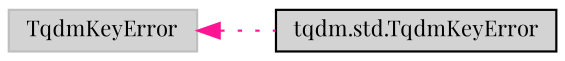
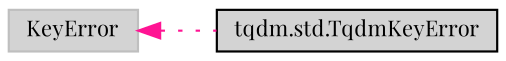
(103, 31) -> (73, 31)
